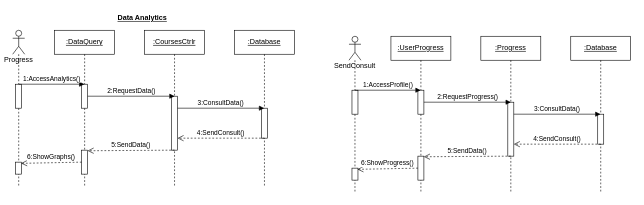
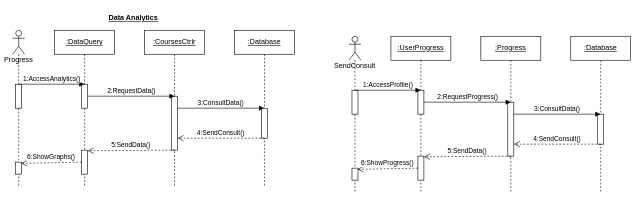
(142, 18) -> (133, 18)
